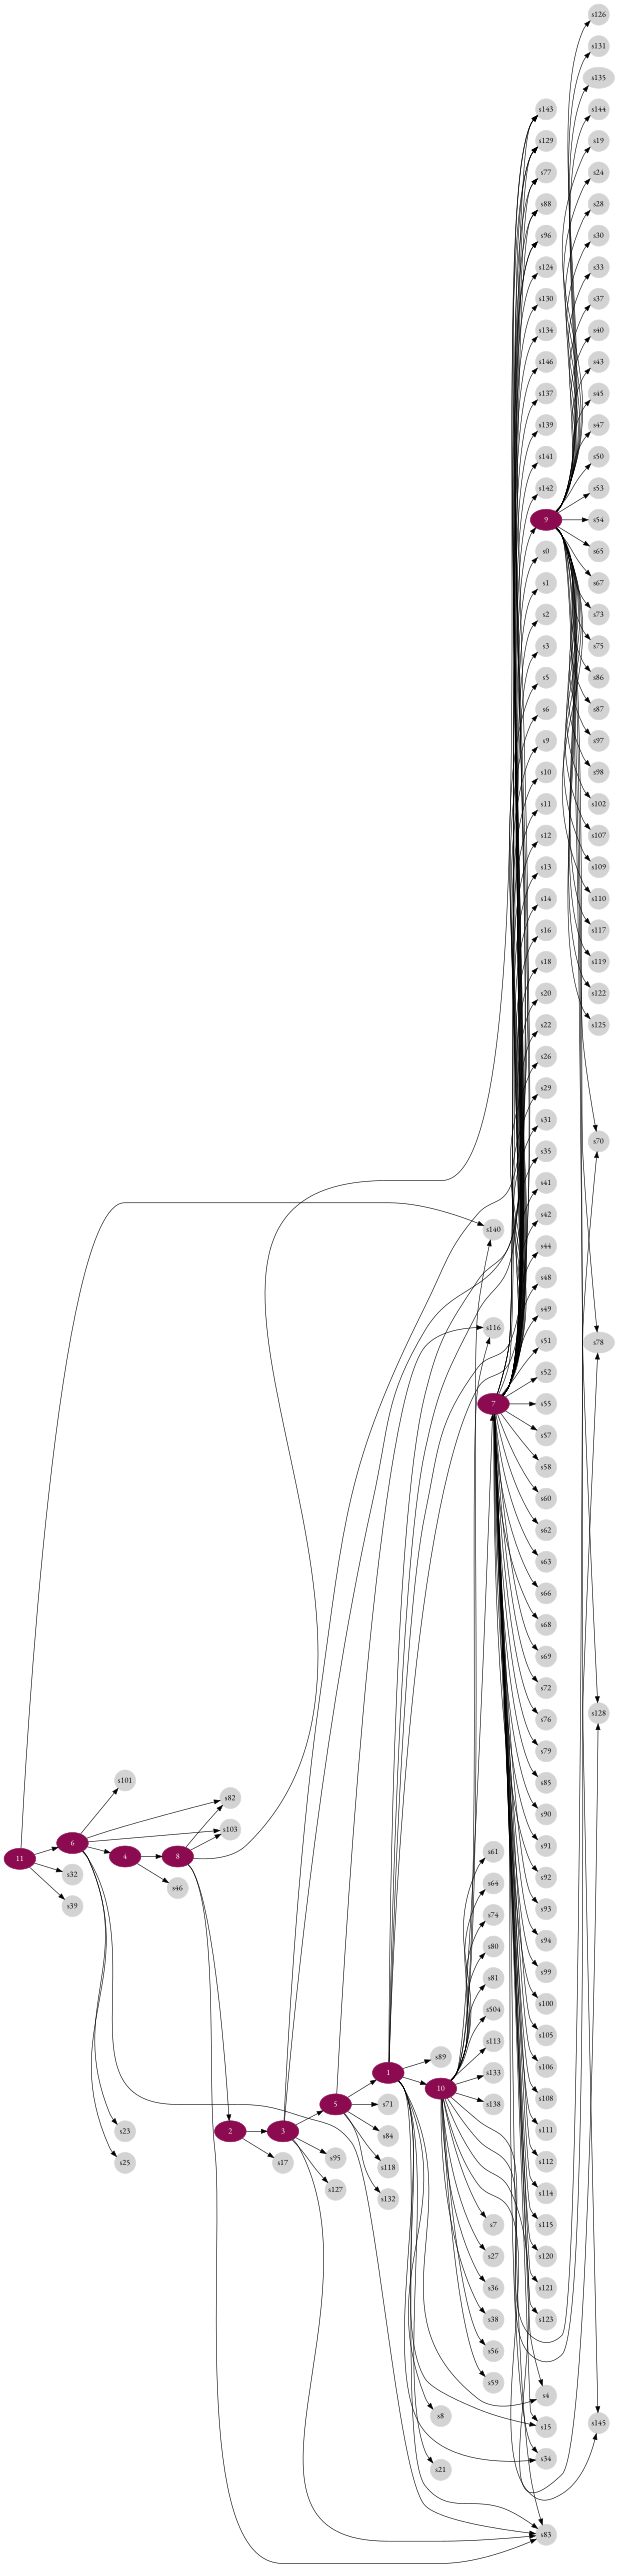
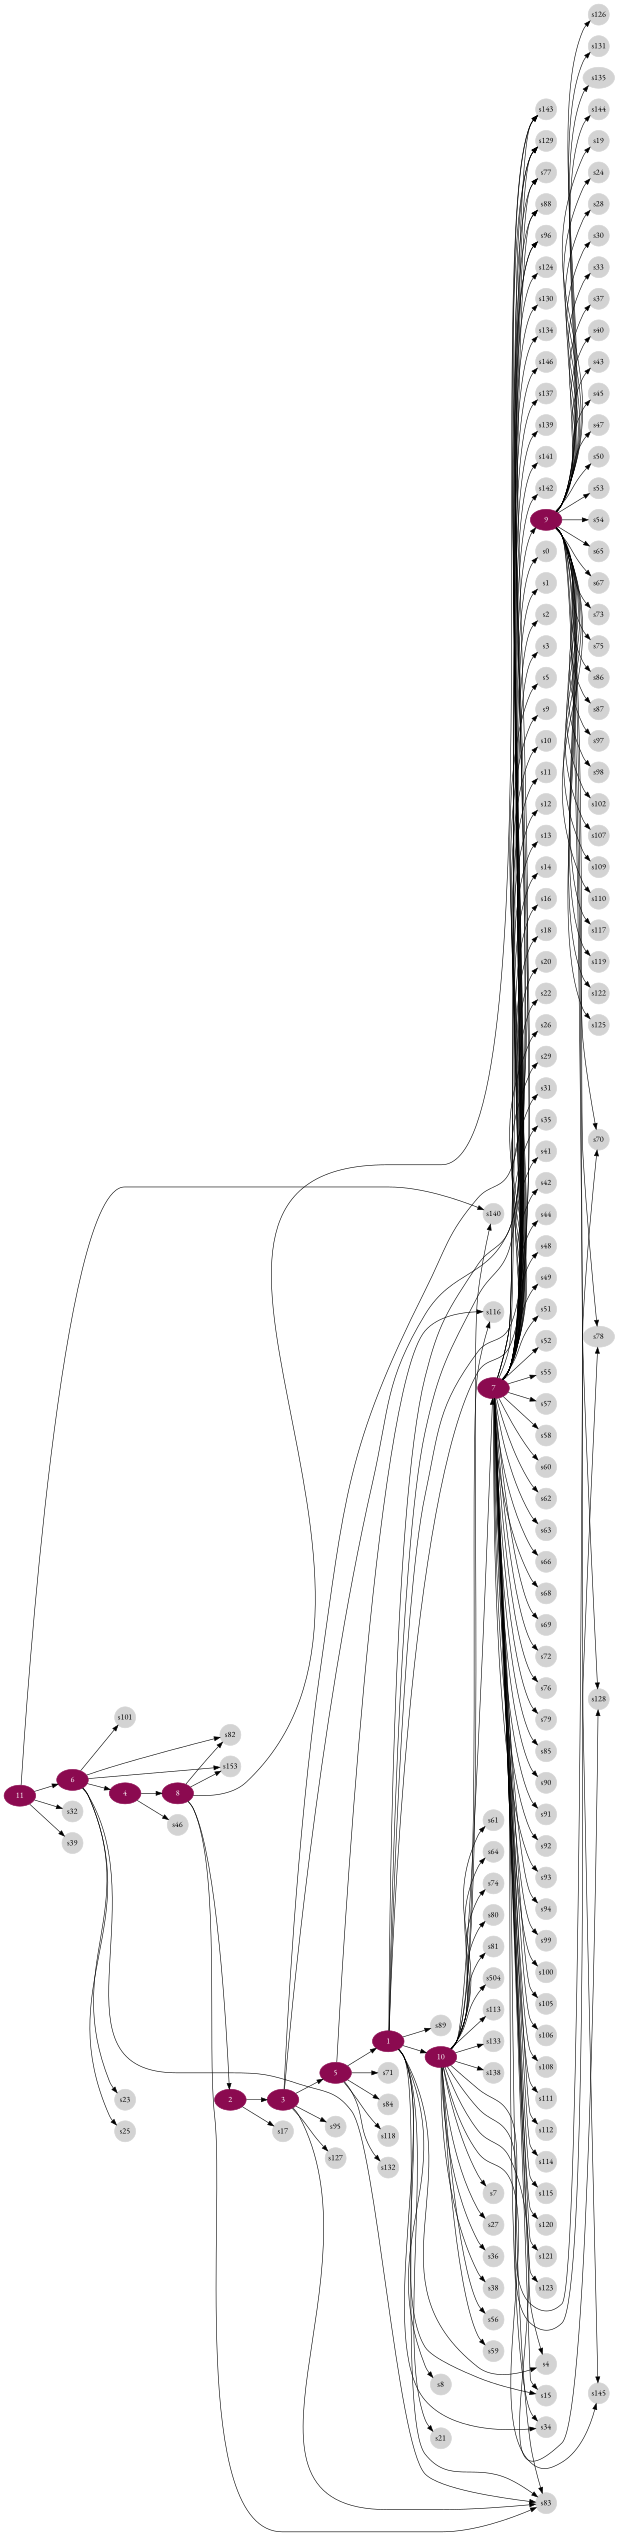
(546, 709) -> none
(230, 1830) -> (230, 1766)
